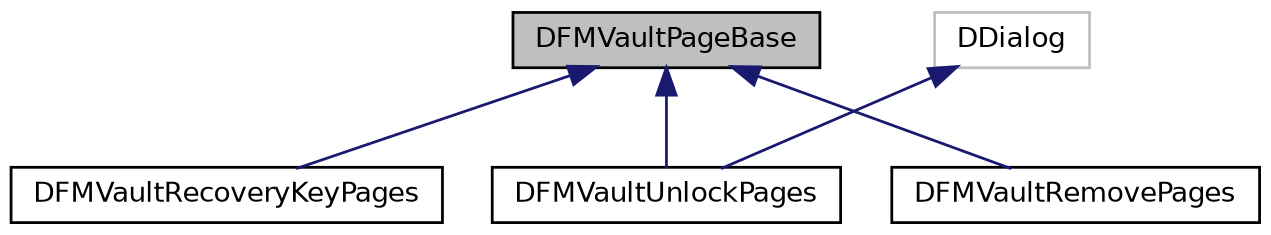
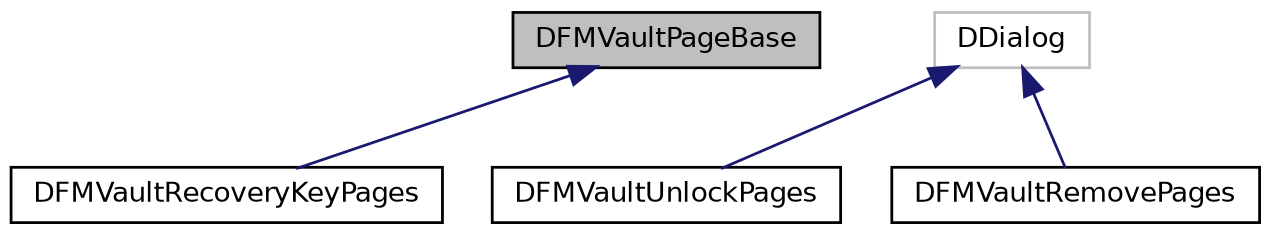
(885, 122) -> (1050, 131)
(666, 132) -> none
